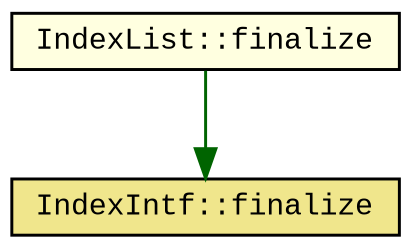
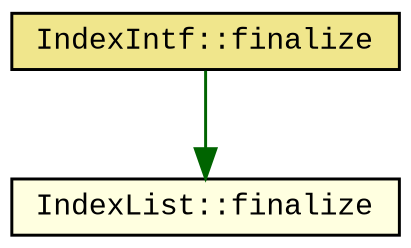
(206, 109) -> (206, 109)
